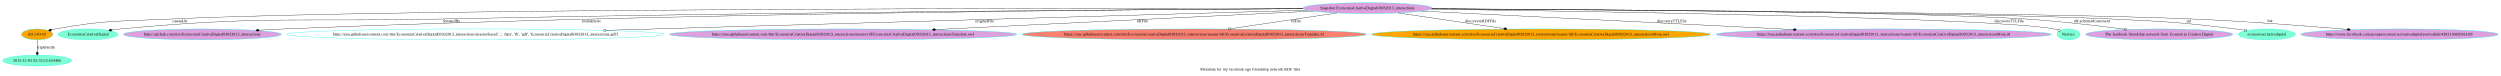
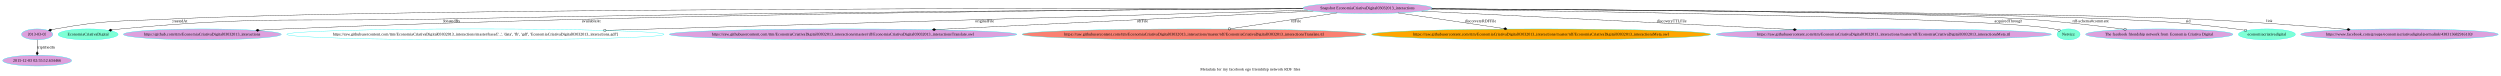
(2009, 21) -> (2009, 21)
(37, 34) -> (37, 34)
(37, 61) -> (37, 61)
